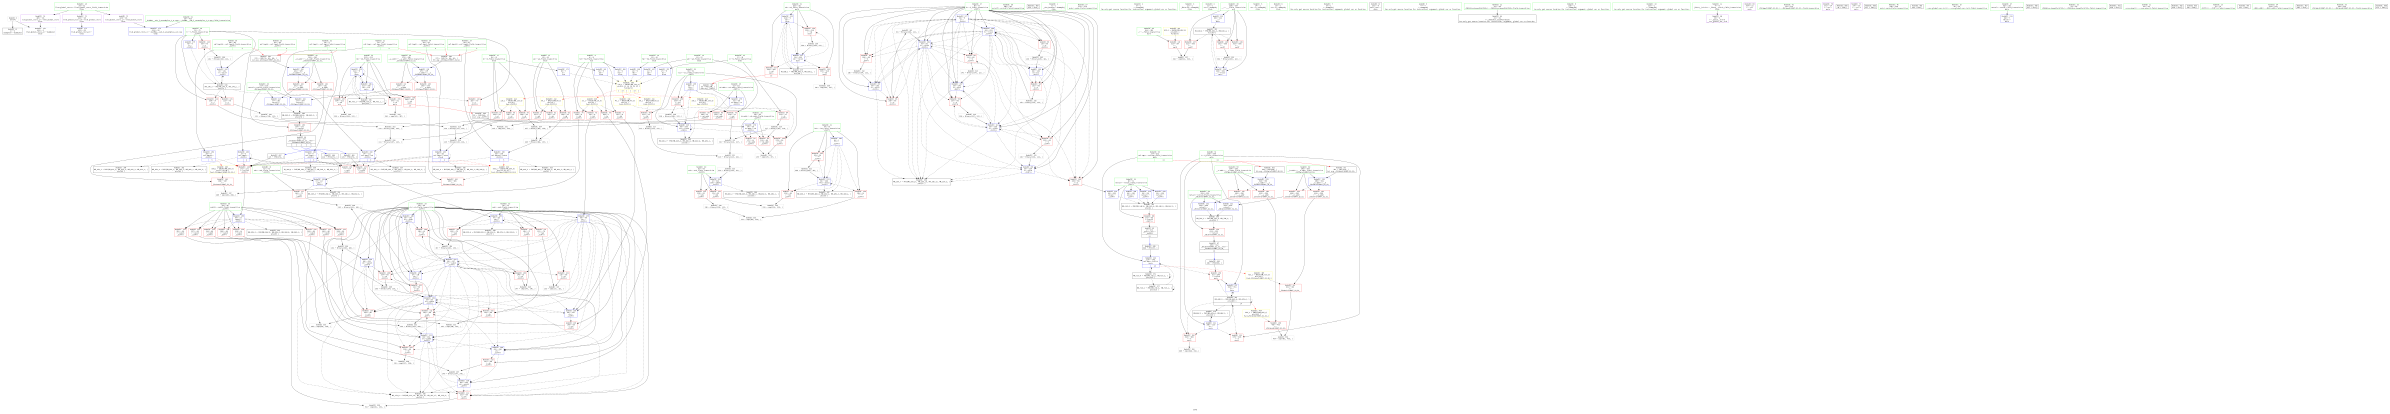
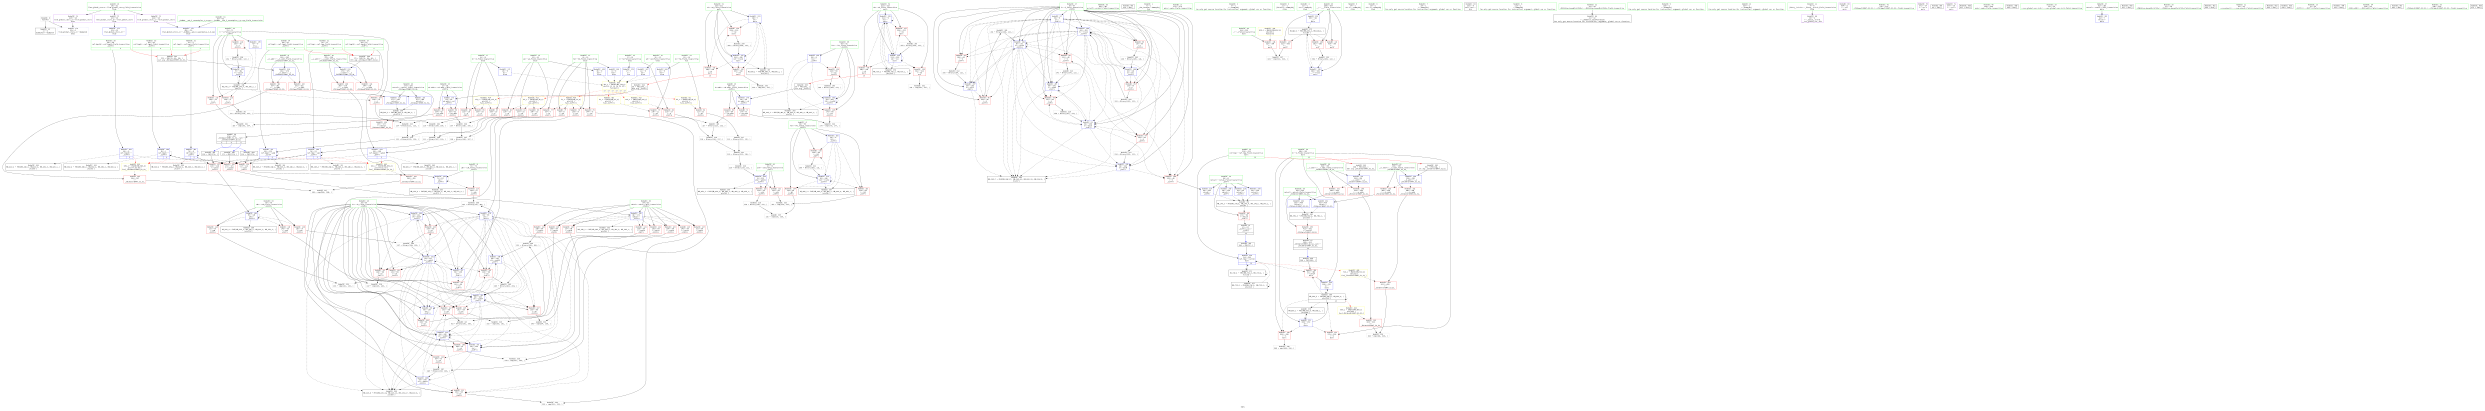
none -> (905, 50)
(772, 133) -> (721, 119)
